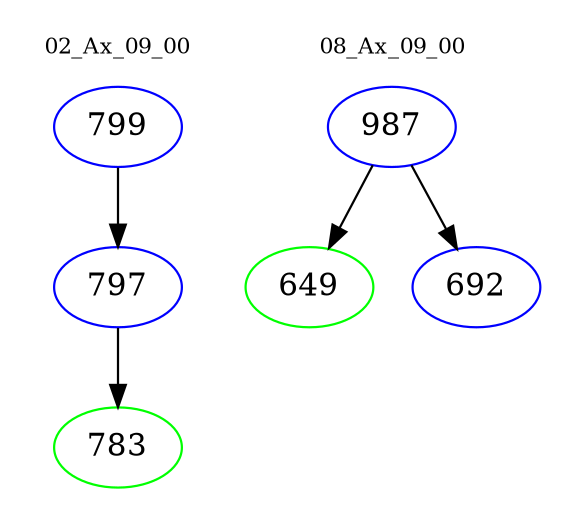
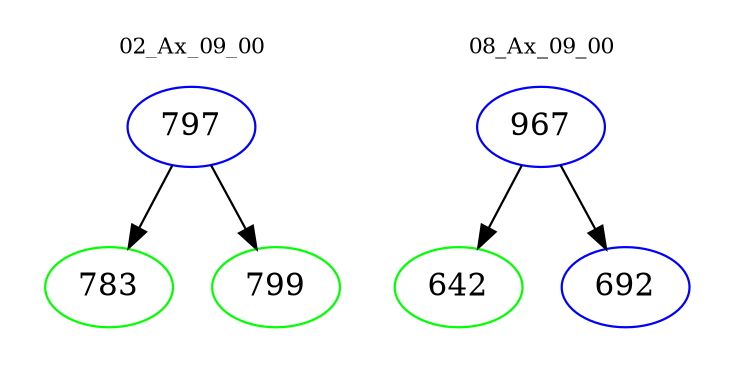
(118, 127) -> (276, 287)
(392, 127) -> (541, 127)
(118, 196) -> (228, 197)
(309, 287) -> (459, 287)
